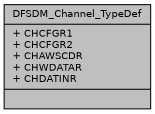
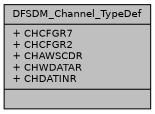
(43, 34) -> (43, 34)
